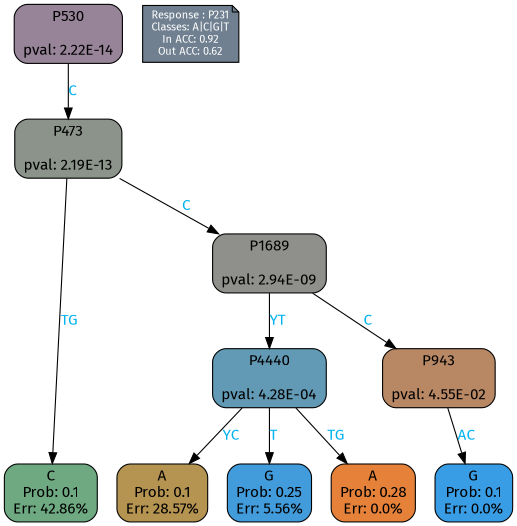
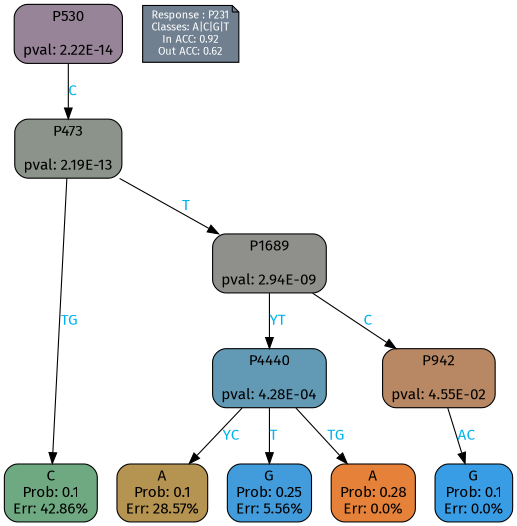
(186, 206) -> (186, 206)
(439, 378) -> (439, 378)
